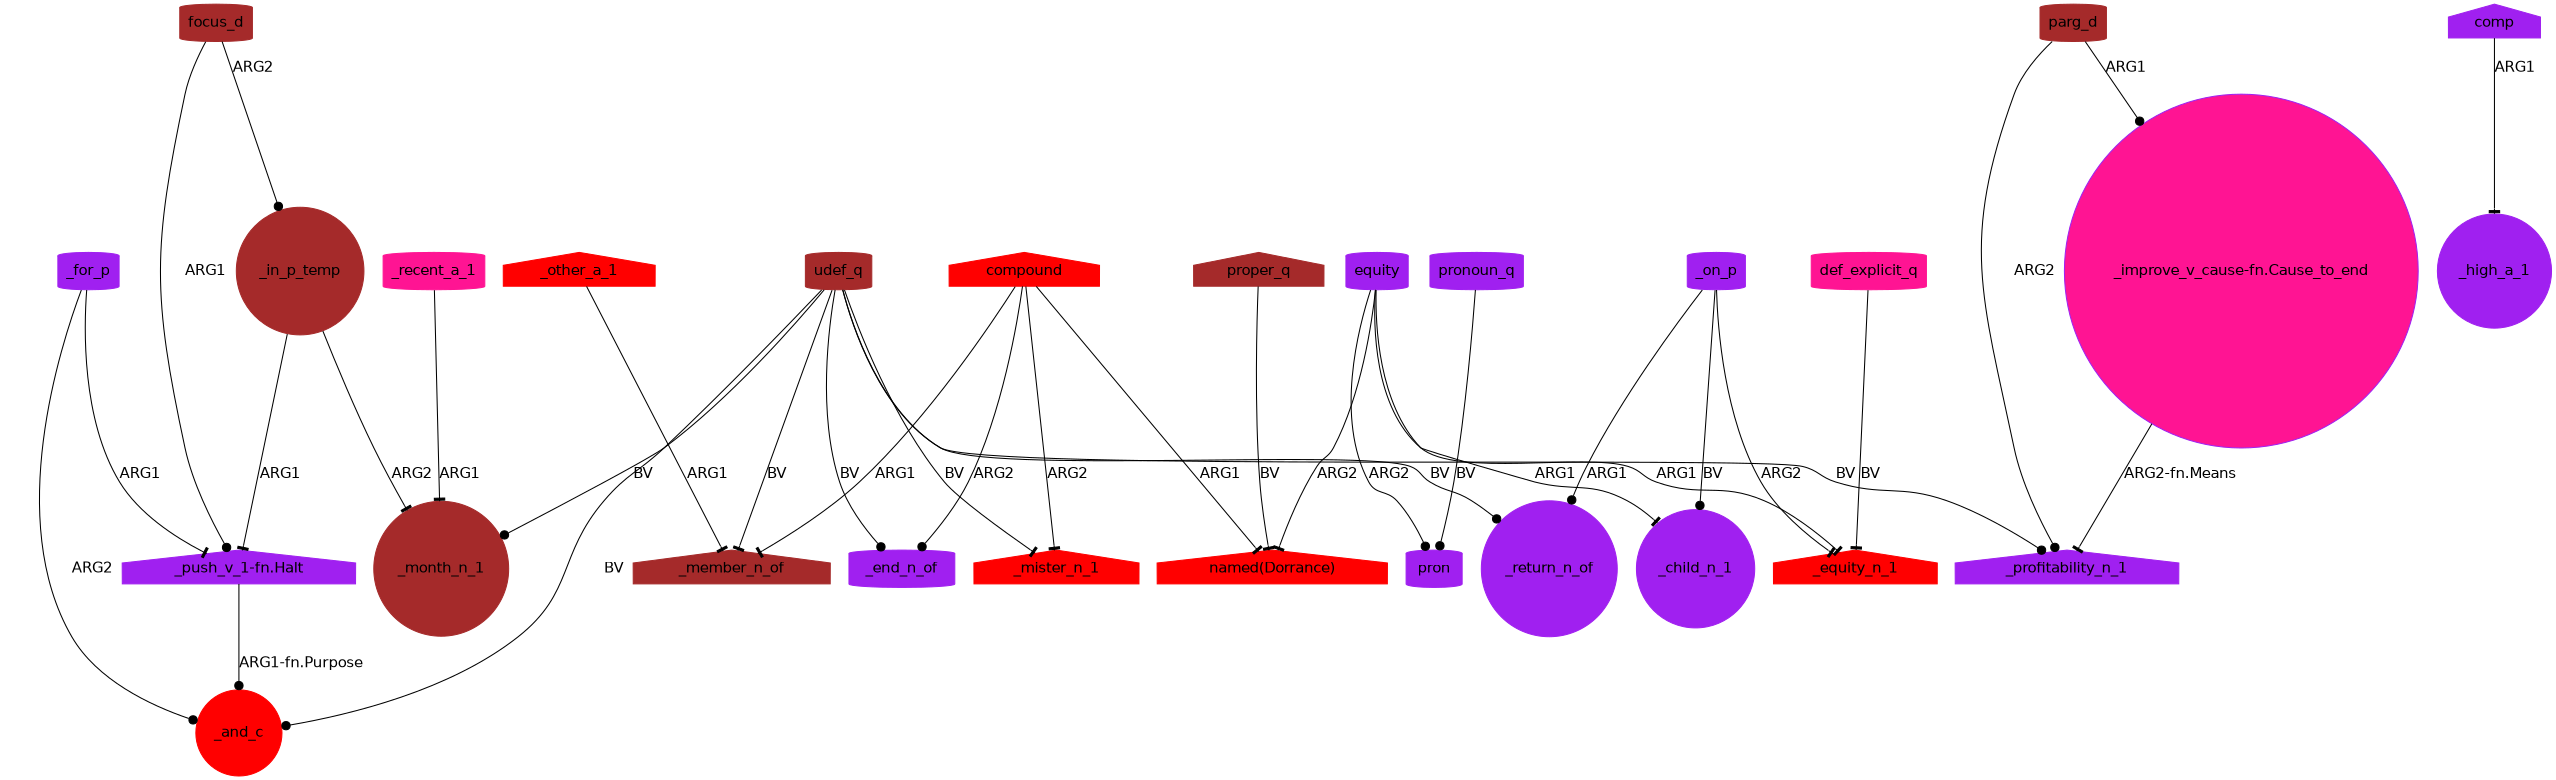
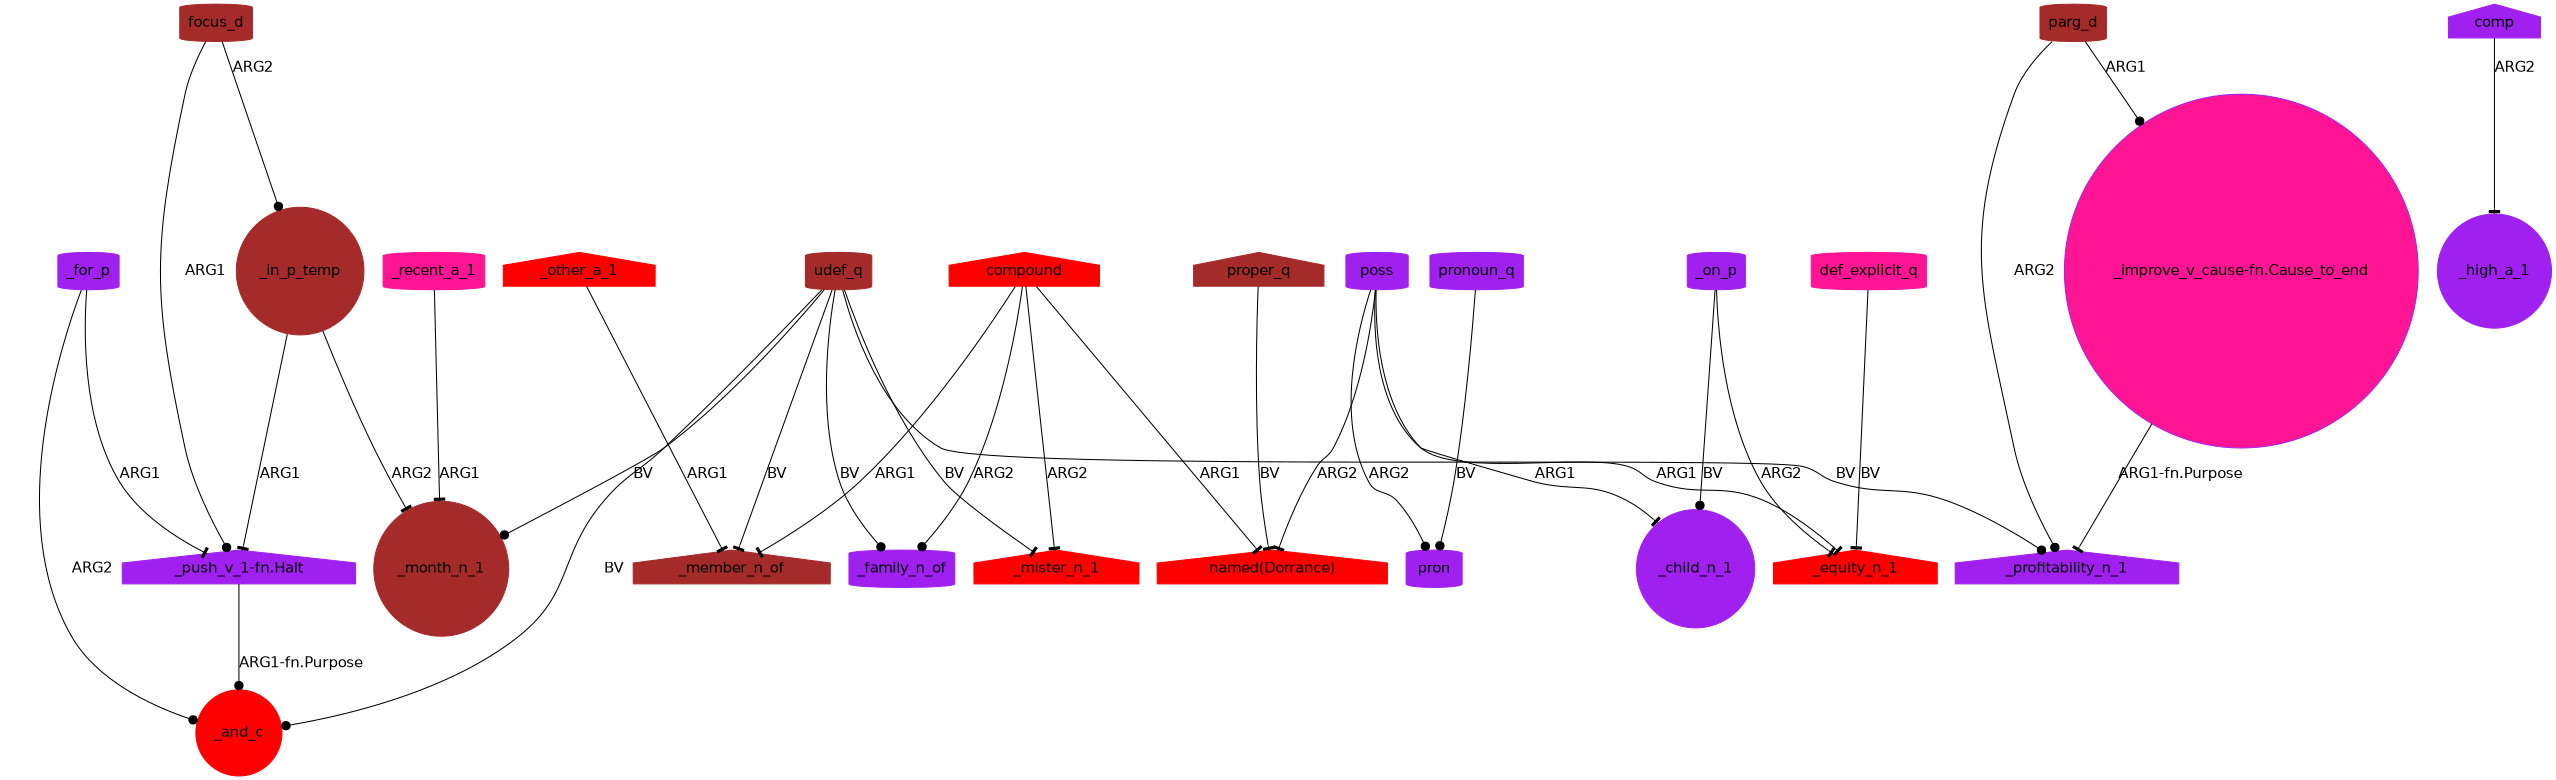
(2515, 68) -> (2515, 68)
(1377, 271) -> (1377, 271)
(2181, 474) -> (2181, 474)
(902, 569) -> (902, 569)
(1549, 569) -> none
